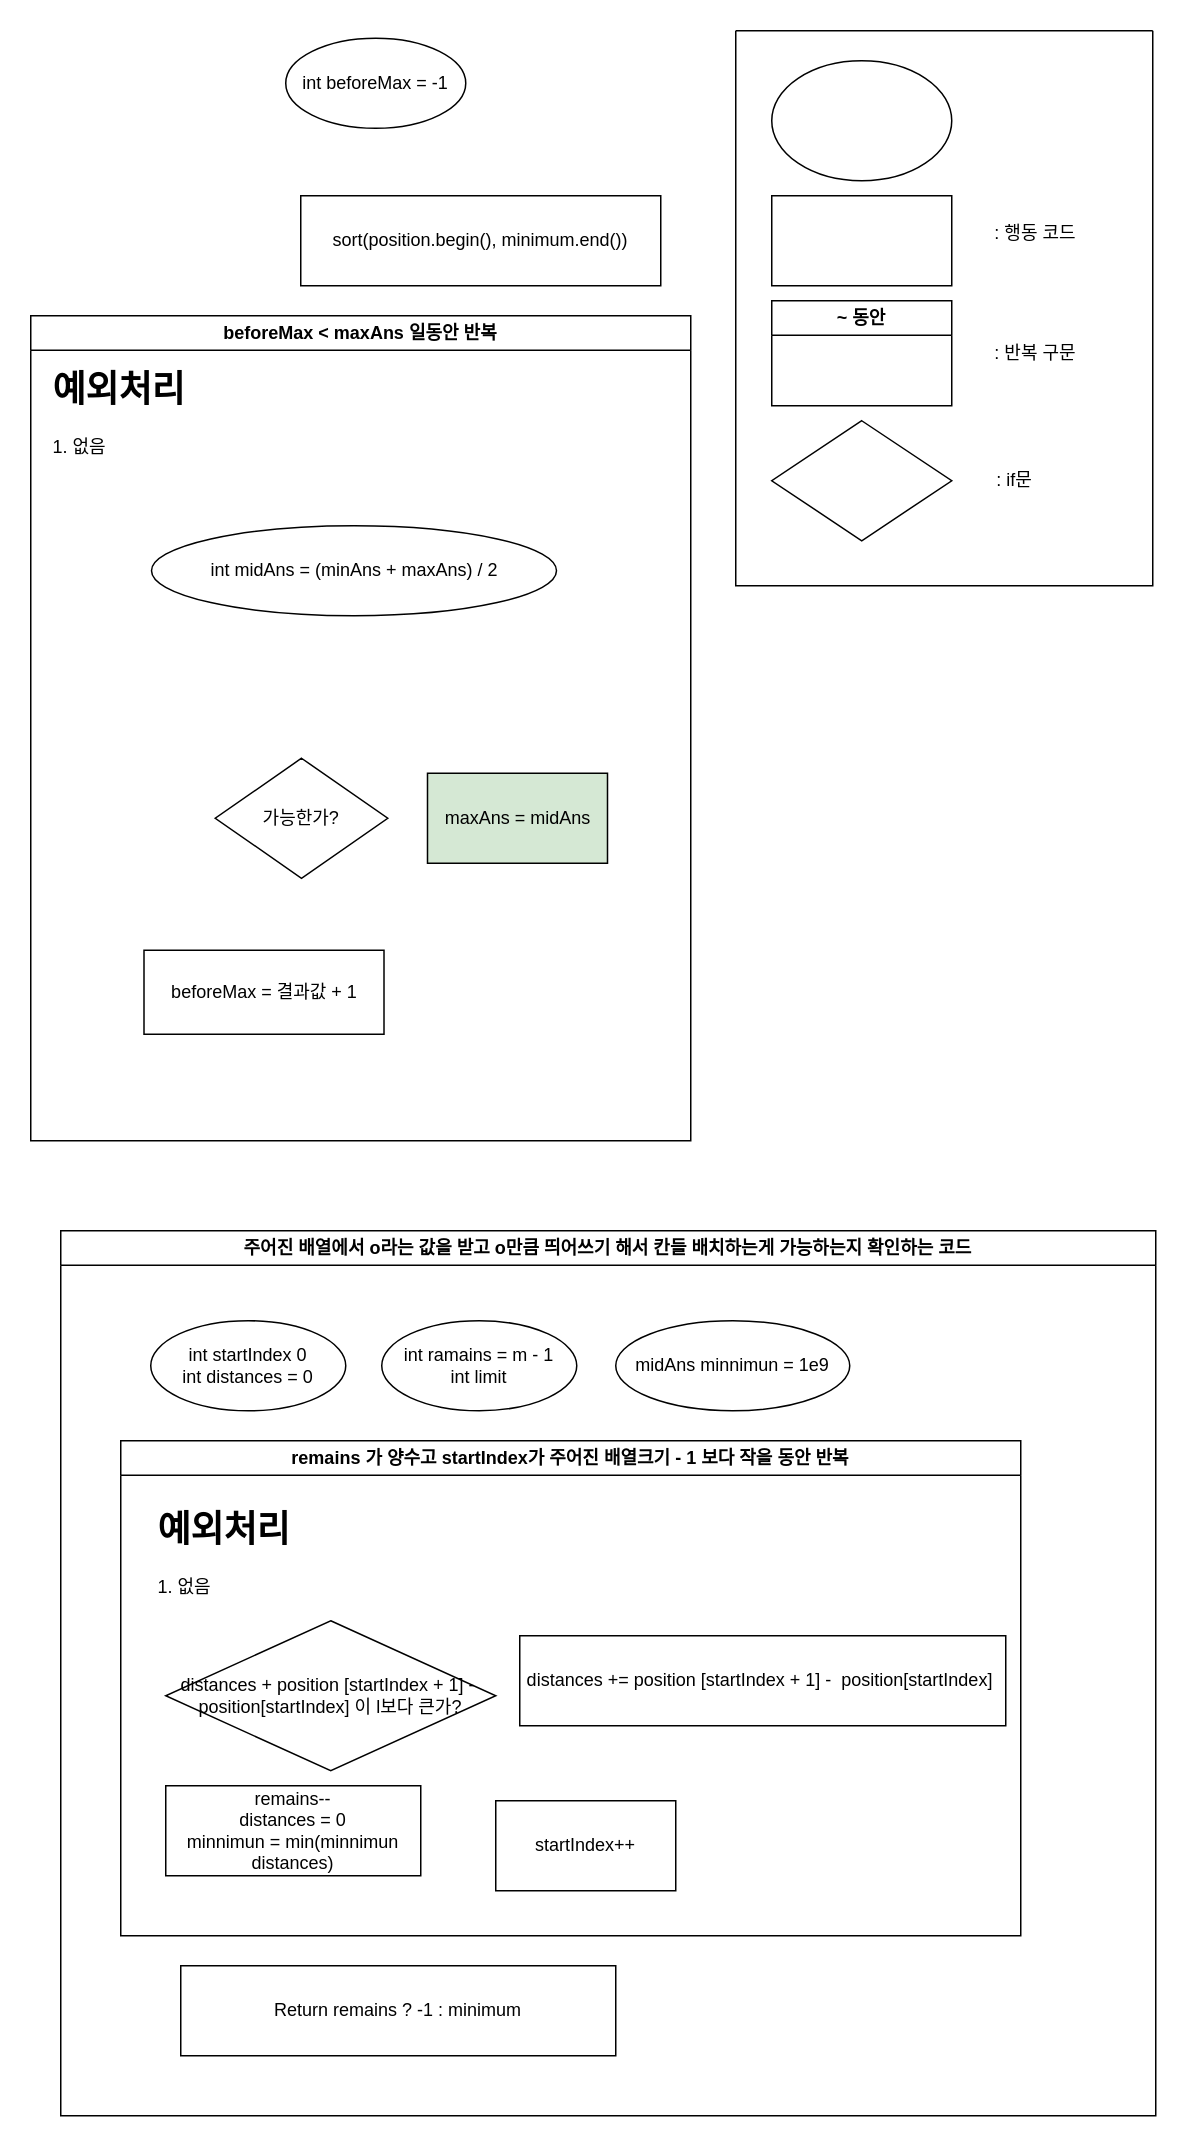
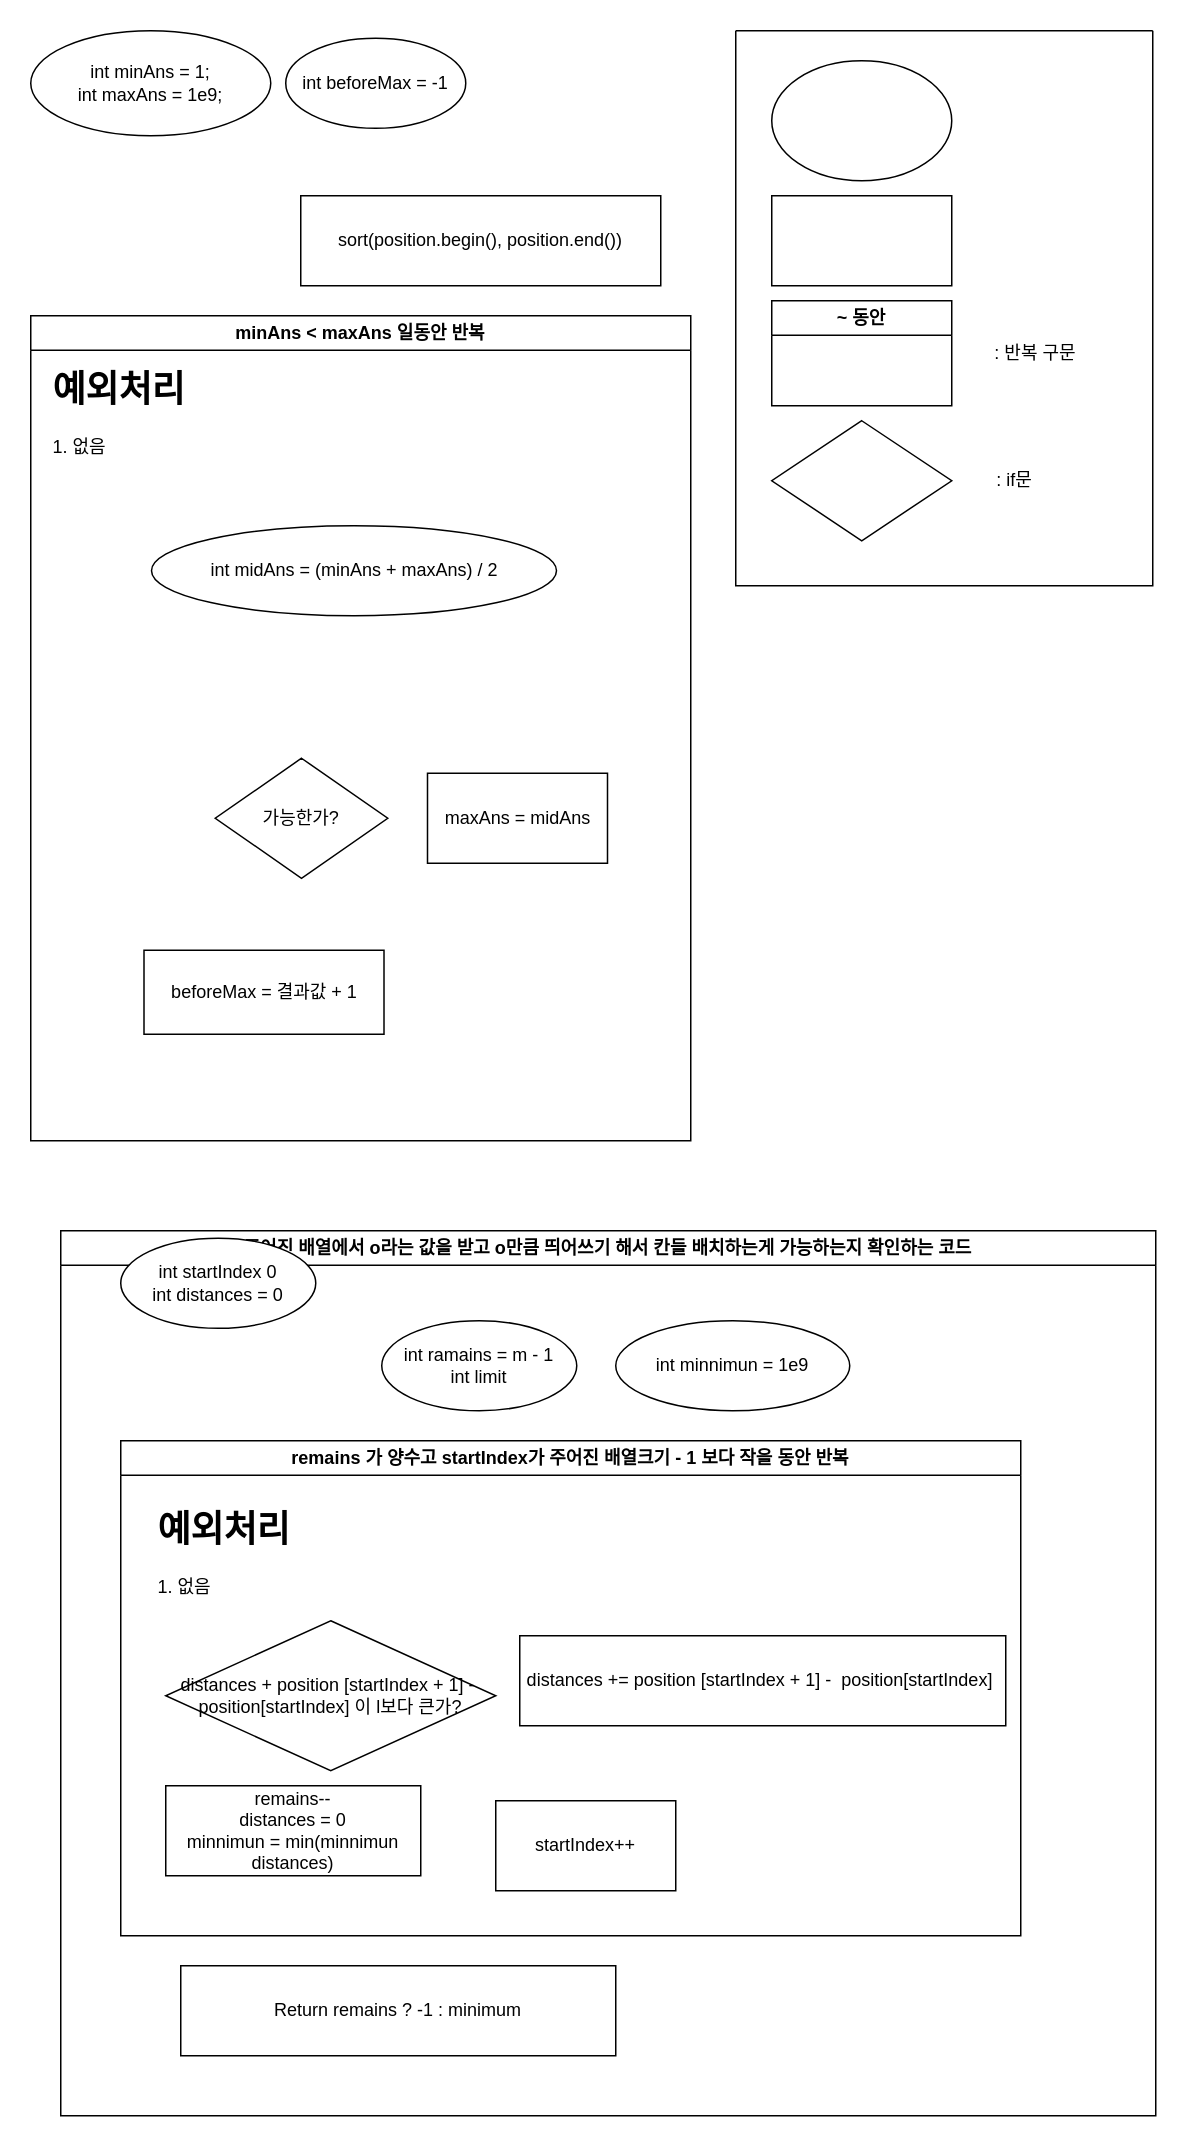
none -> (151, 83)
(1036, 233) -> none
(481, 241) -> (481, 241)
(361, 334) -> (361, 334)
(518, 818) -> (518, 818)
(248, 1366) -> (218, 1283)
(733, 1366) -> (733, 1366)
